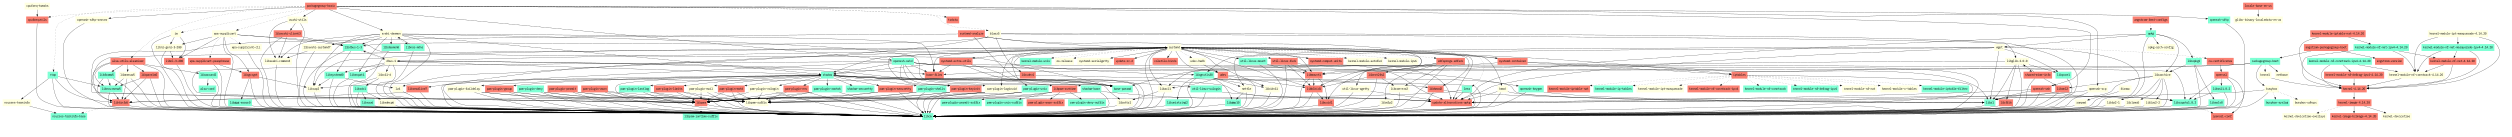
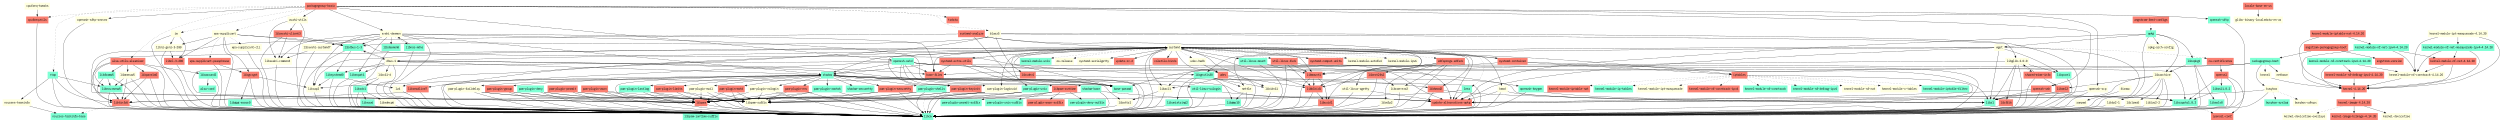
(938, 95) -> (938, 95)
